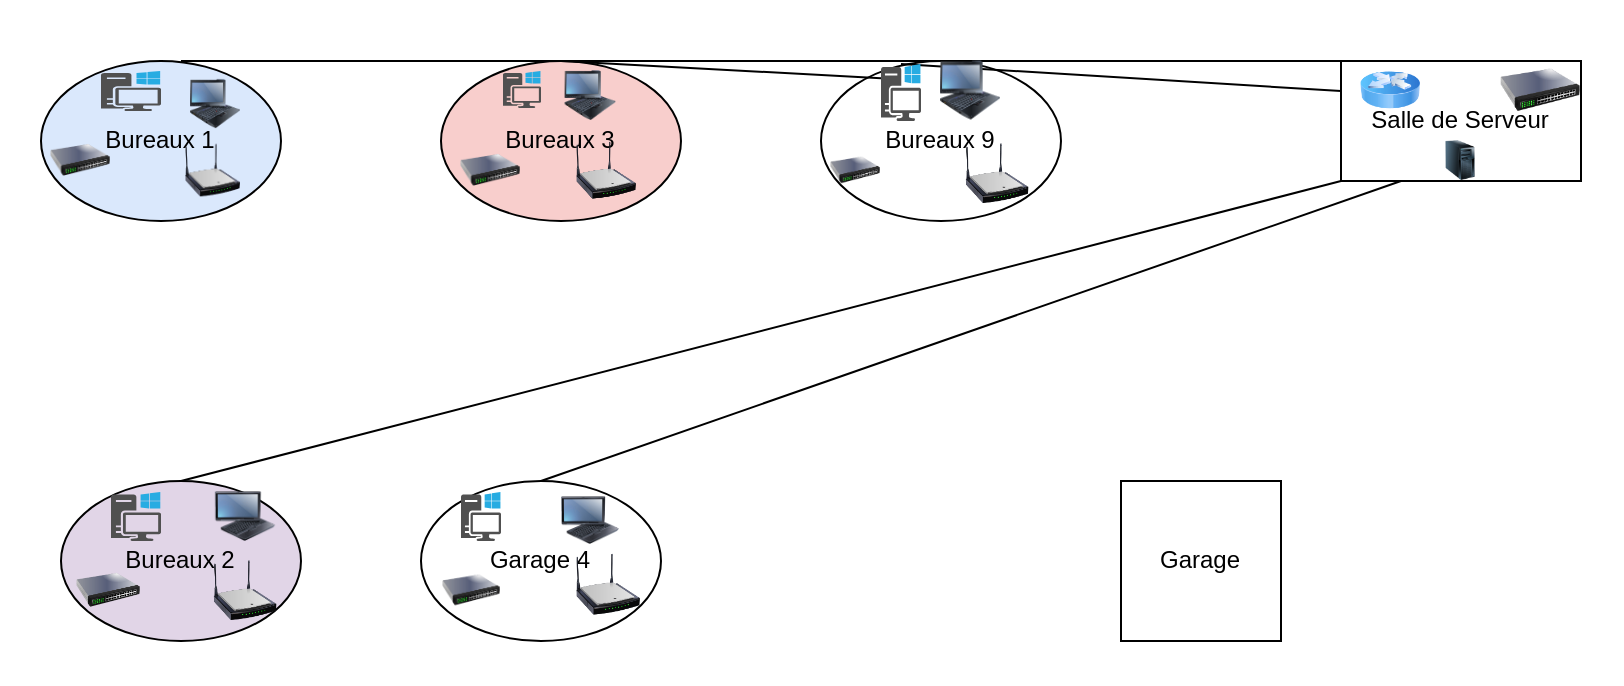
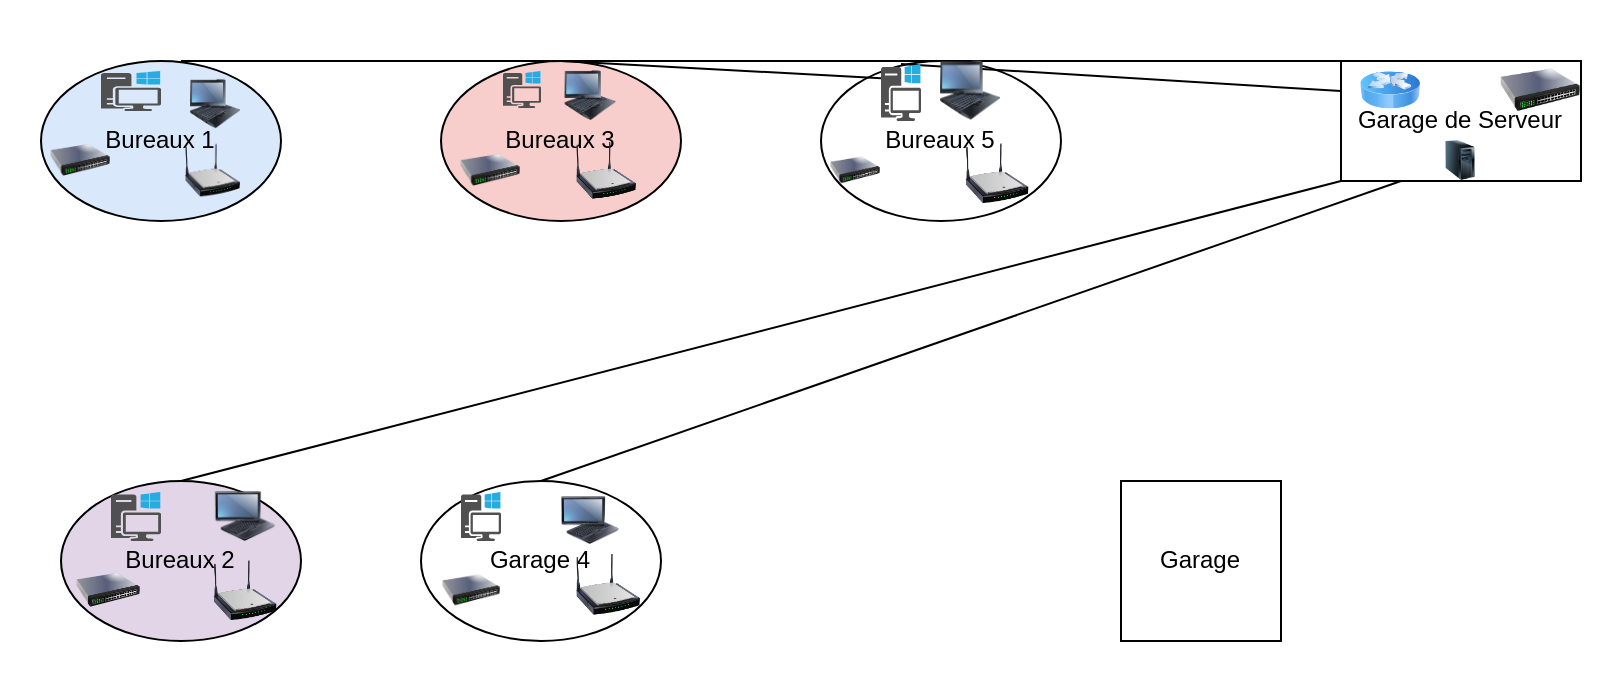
(1461, 121) -> (1461, 121)
(941, 141) -> (941, 141)
